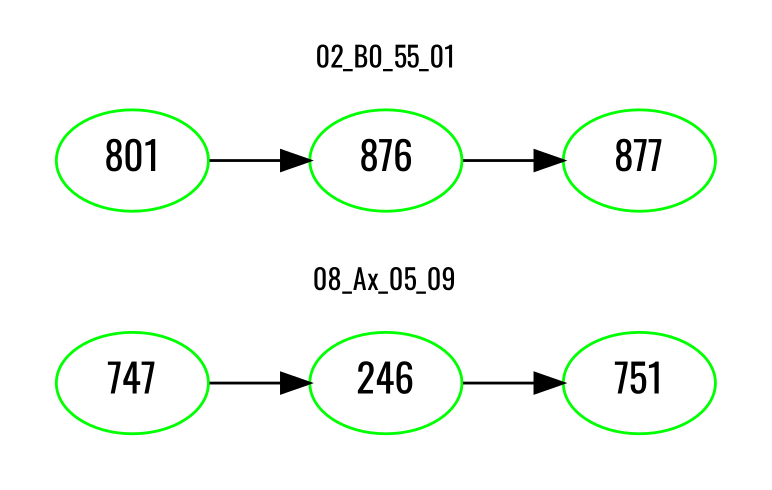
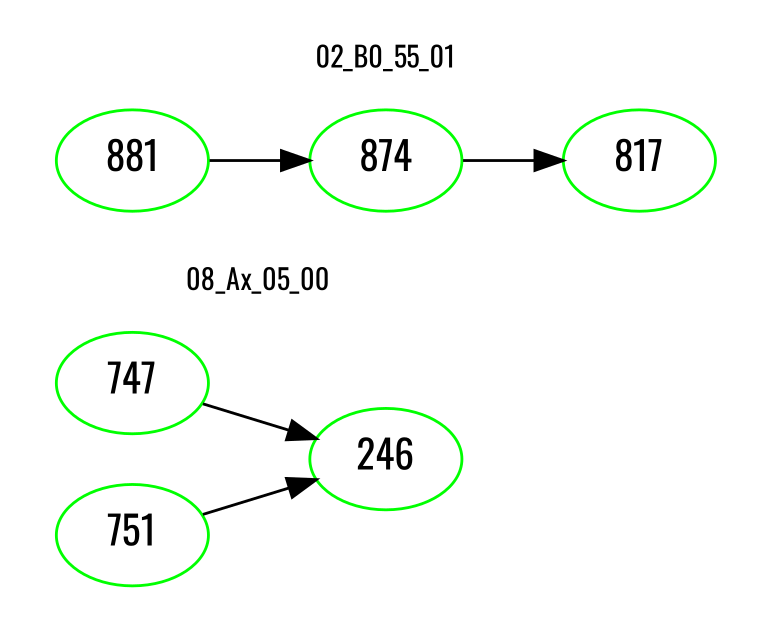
(132, 161) -> (132, 161)
(386, 161) -> (386, 161)
(639, 161) -> (639, 161)
(386, 283) -> (259, 283)
(499, 383) -> (246, 501)
